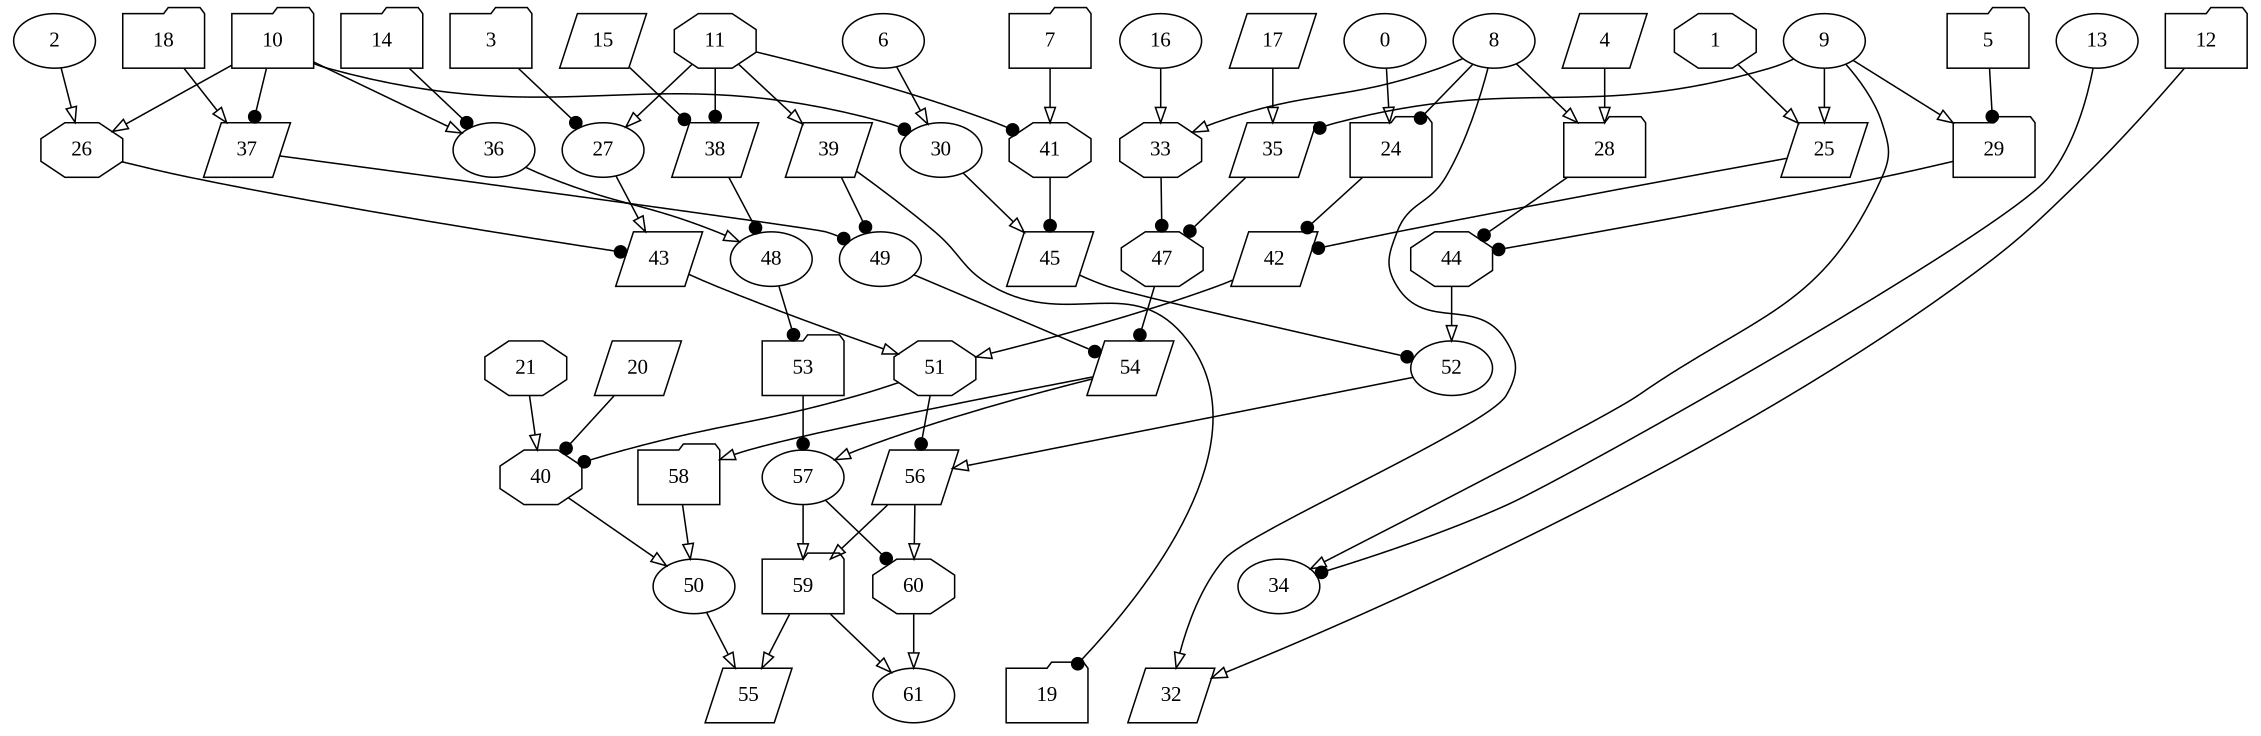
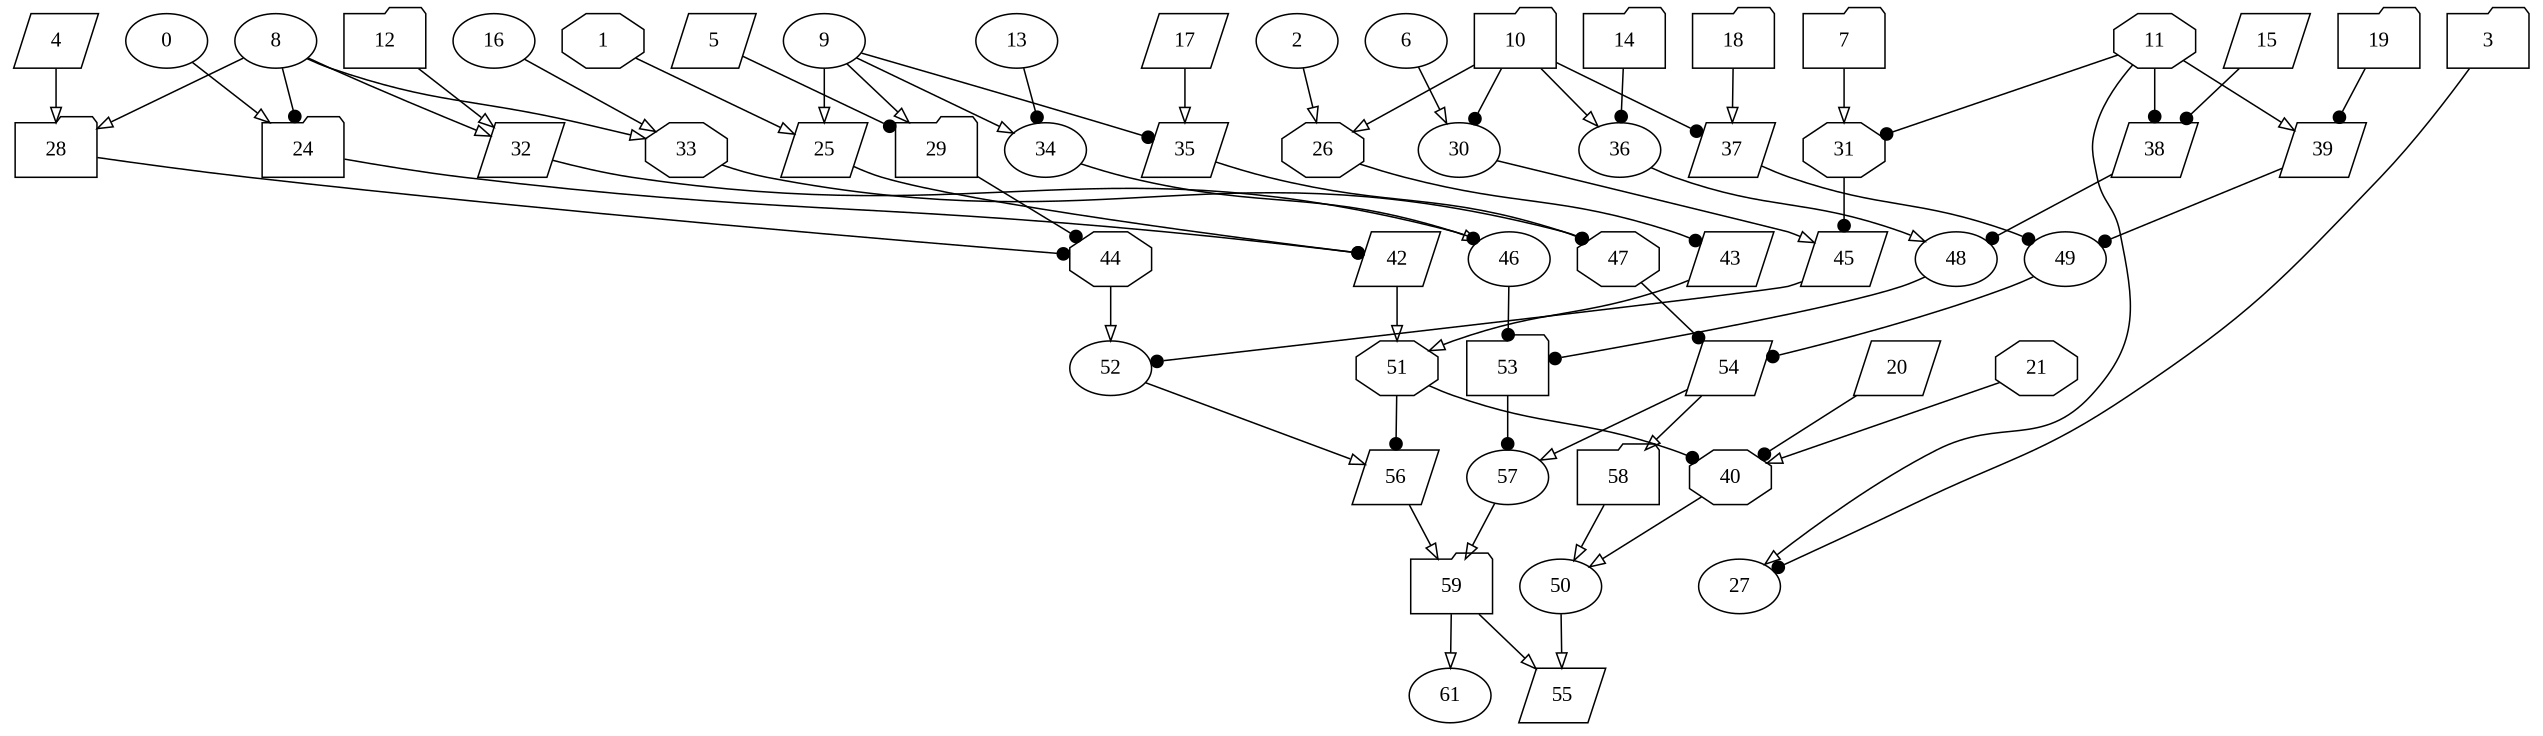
(1988, 41) -> (714, 41)
(1050, 150) -> (1844, 150)
(625, 193) -> none
none -> (1509, 259)
(1178, 331) -> (2354, 90)
(914, 586) -> none
